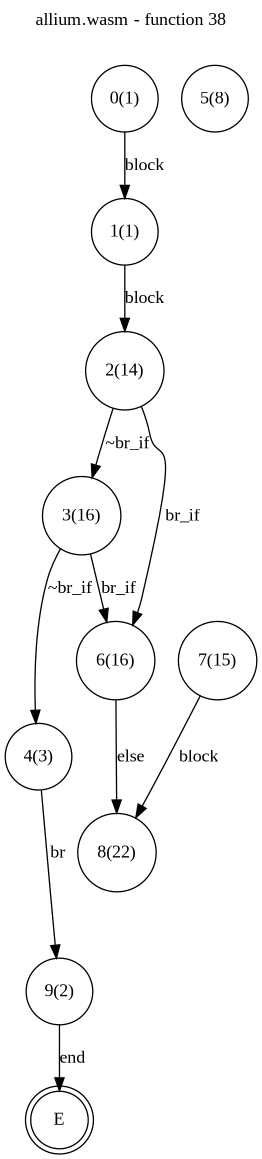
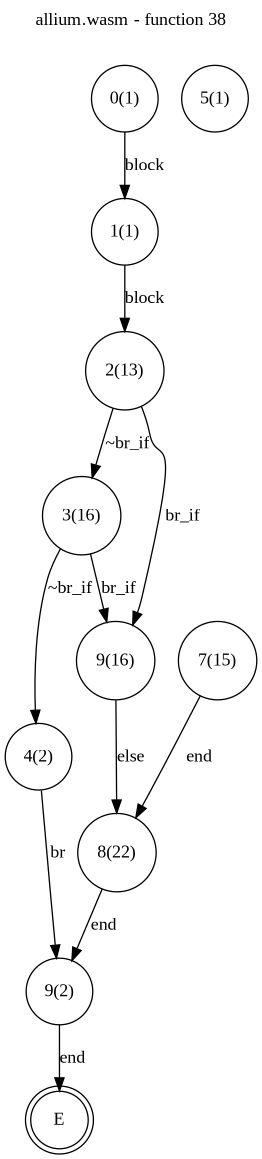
(215, 99) -> (215, 99)
(125, 371) -> (125, 371)
(116, 661) -> (116, 661)
(39, 757) -> (39, 757)
(199, 757) -> (199, 757)
none -> (90, 919)
